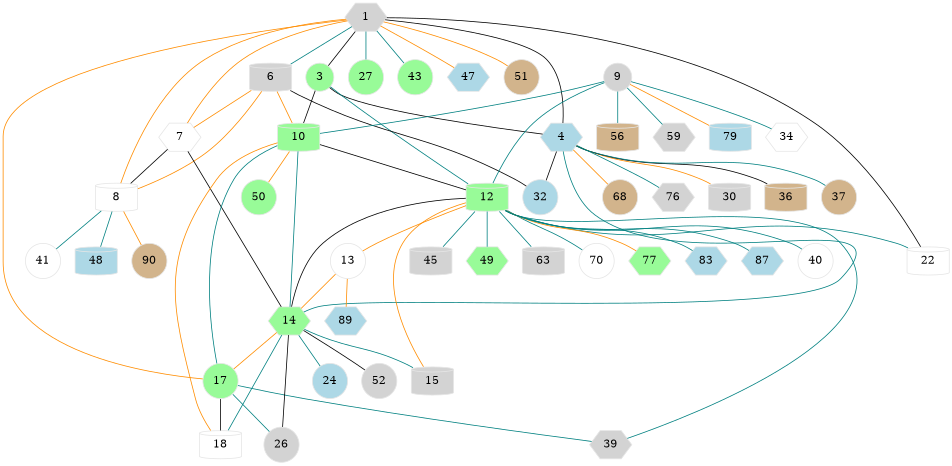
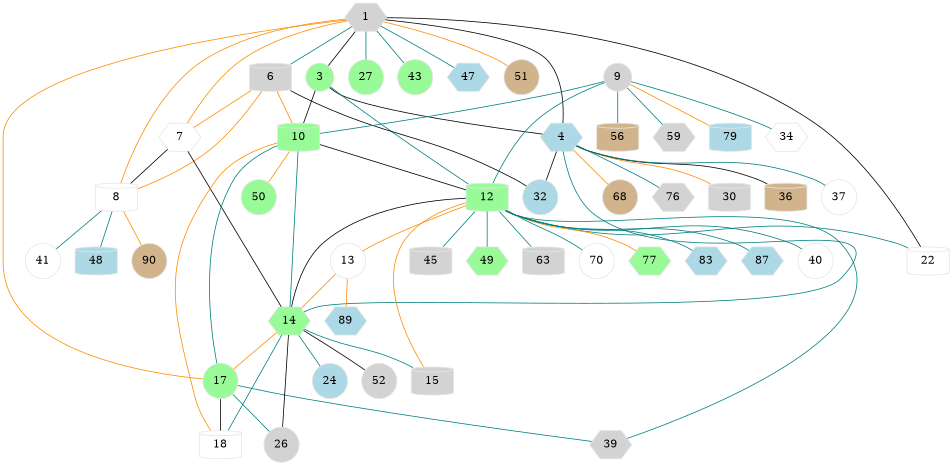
(418, 46) -> (418, 46)
(839, 197) -> (839, 197)
